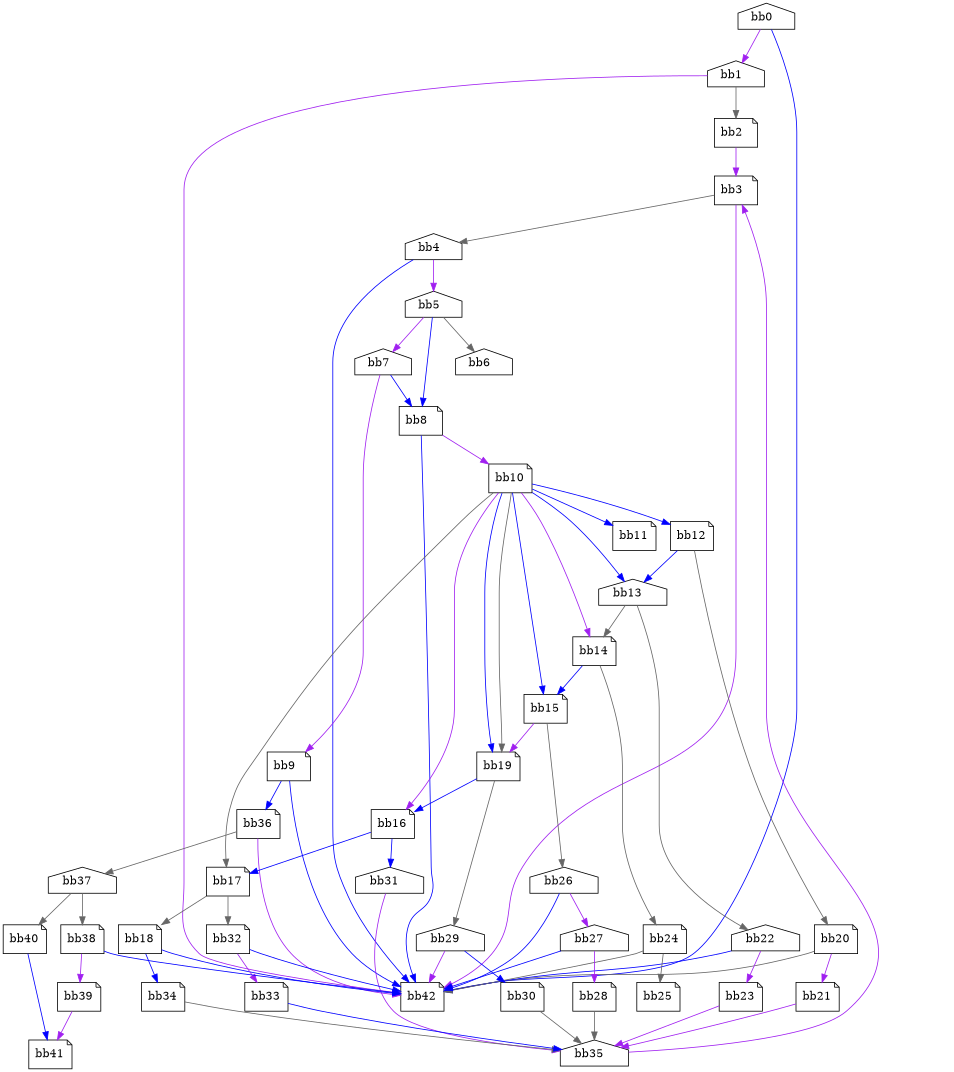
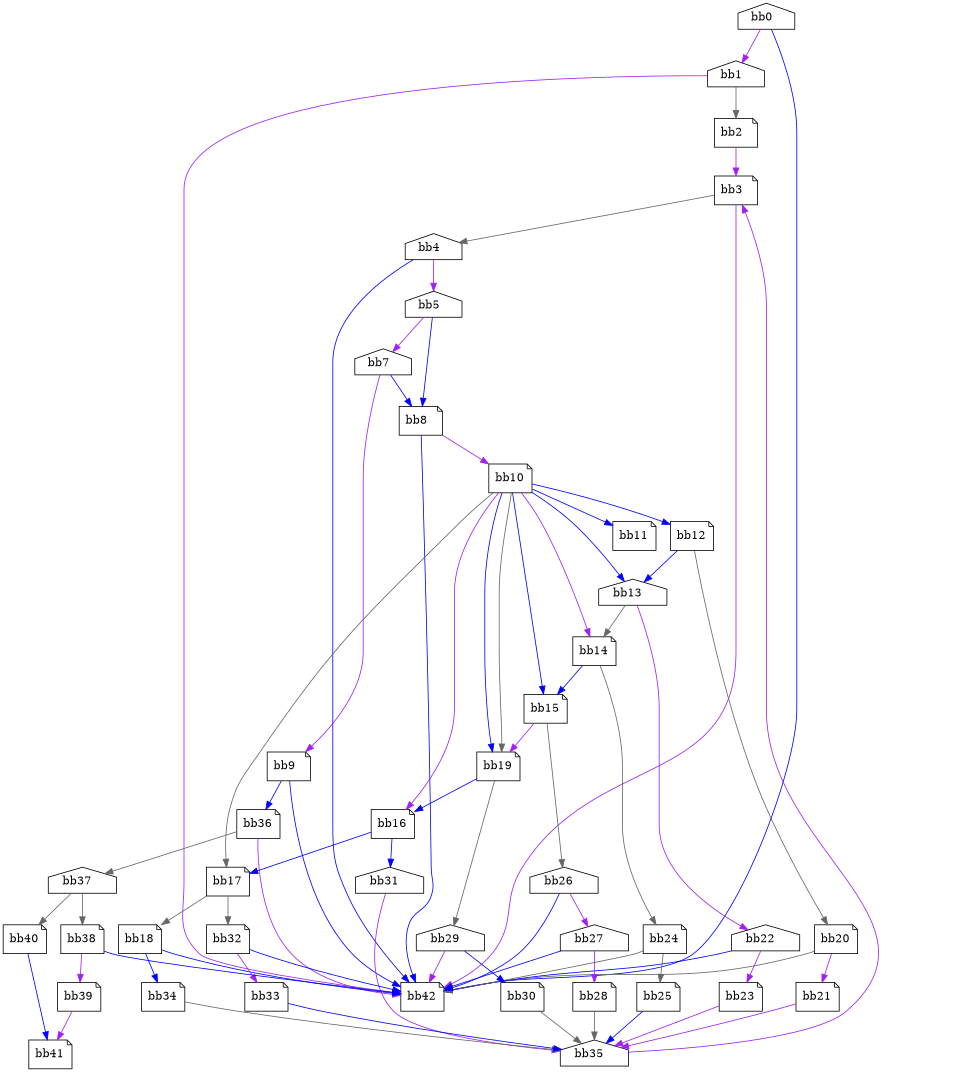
(484, 363) -> none
(659, 782) -> (659, 782)
none -> (627, 1025)
